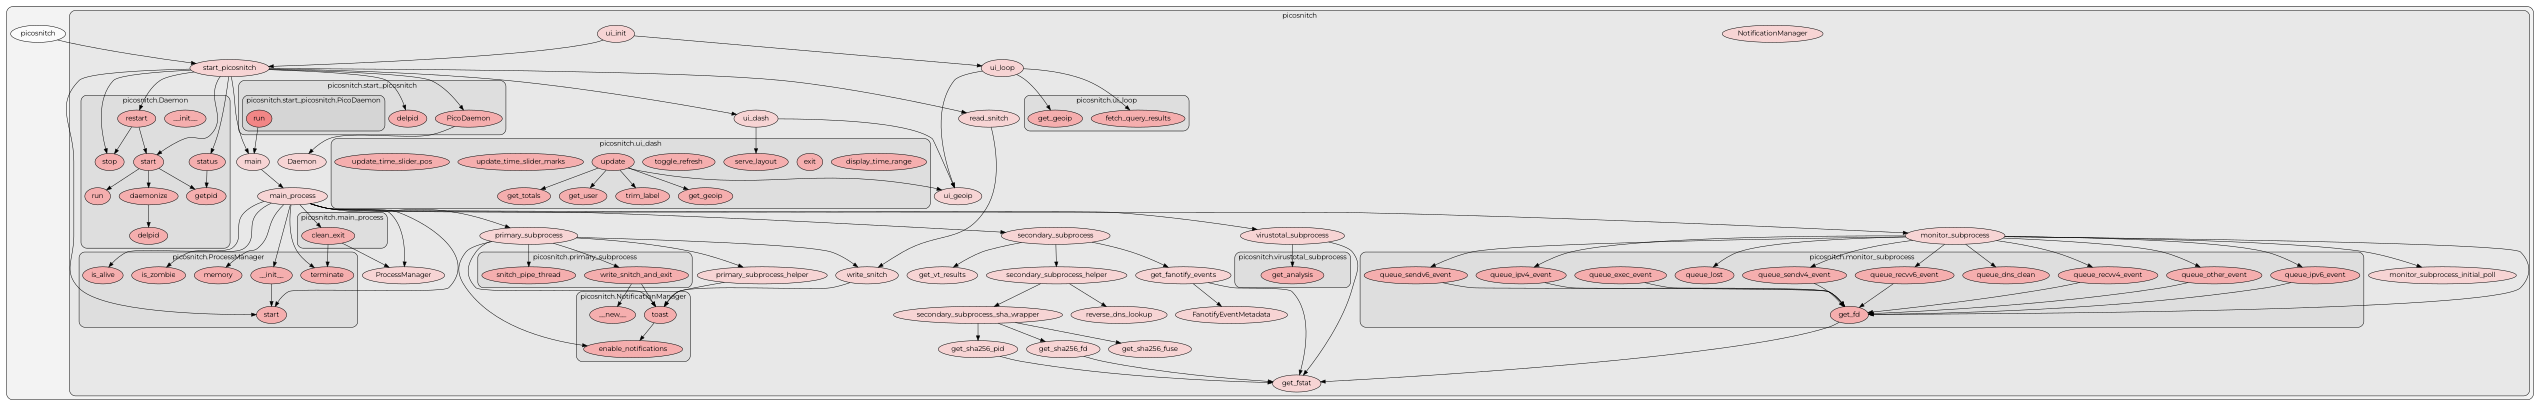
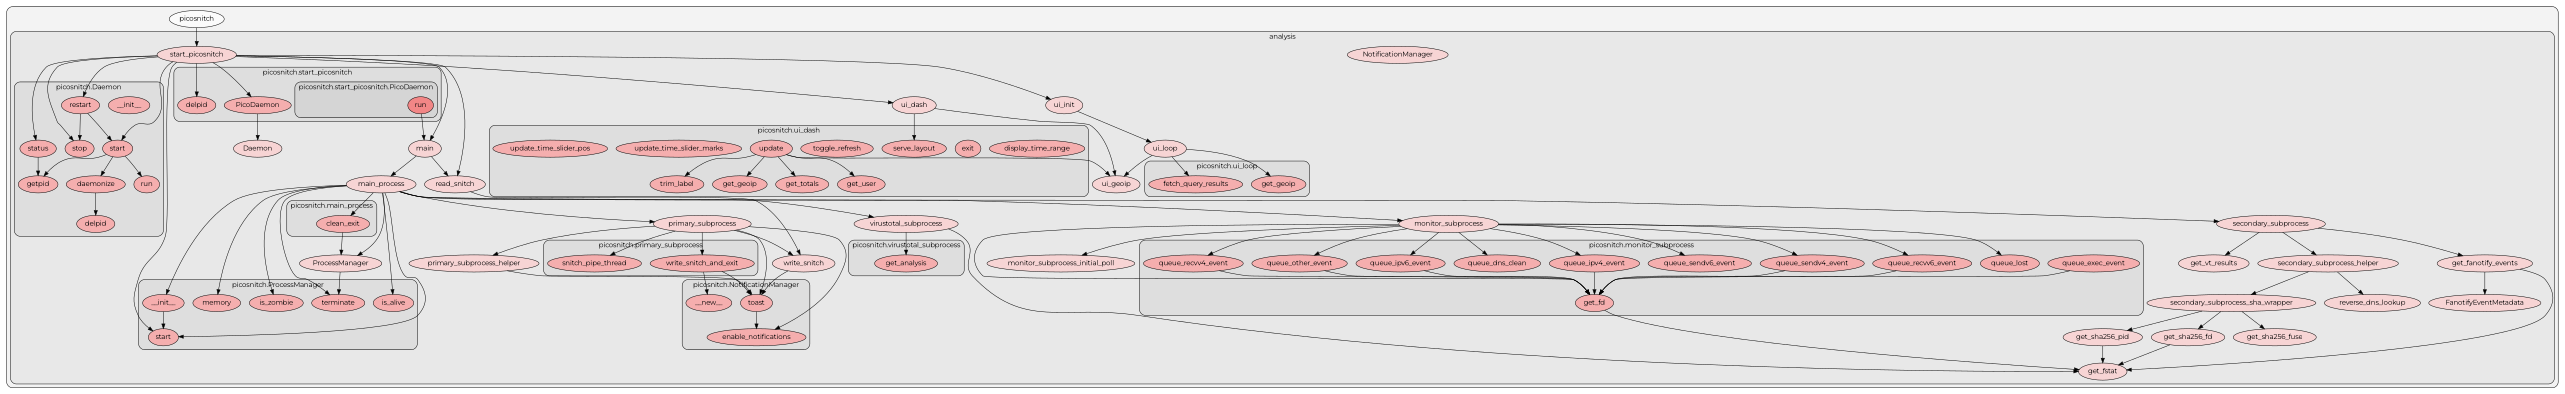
(1300, 16) -> (1282, 37)
(439, 59) -> (644, 58)
none -> (438, 164)
(328, 255) -> (339, 283)
(1553, 288) -> none
